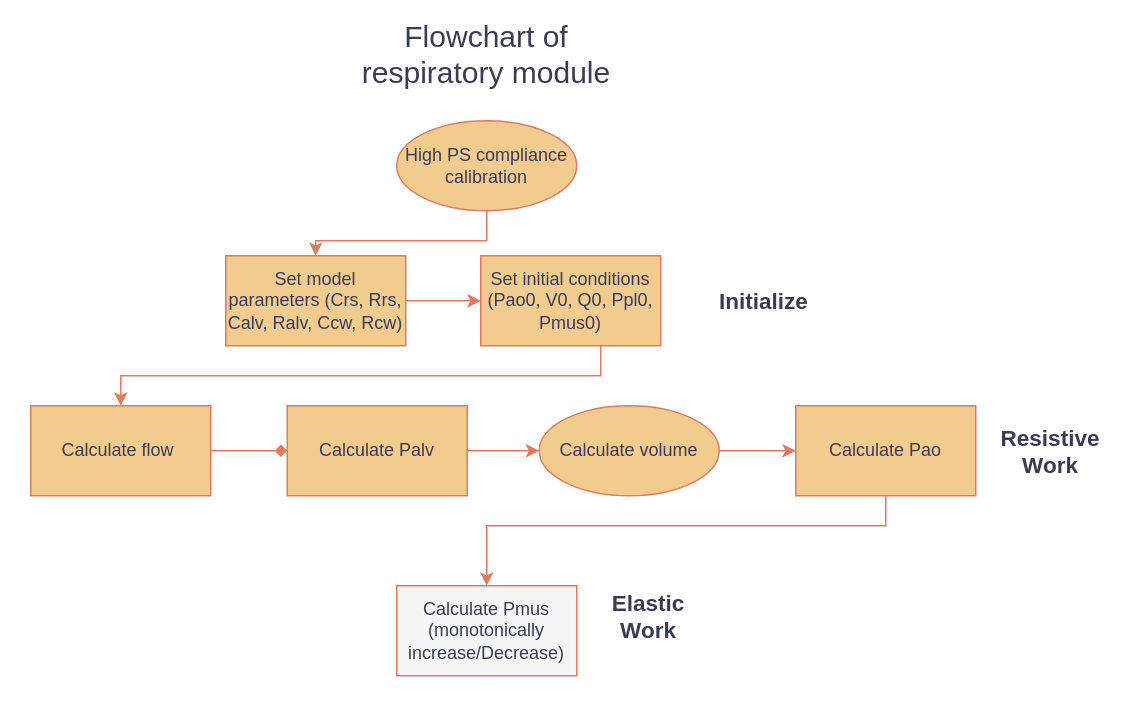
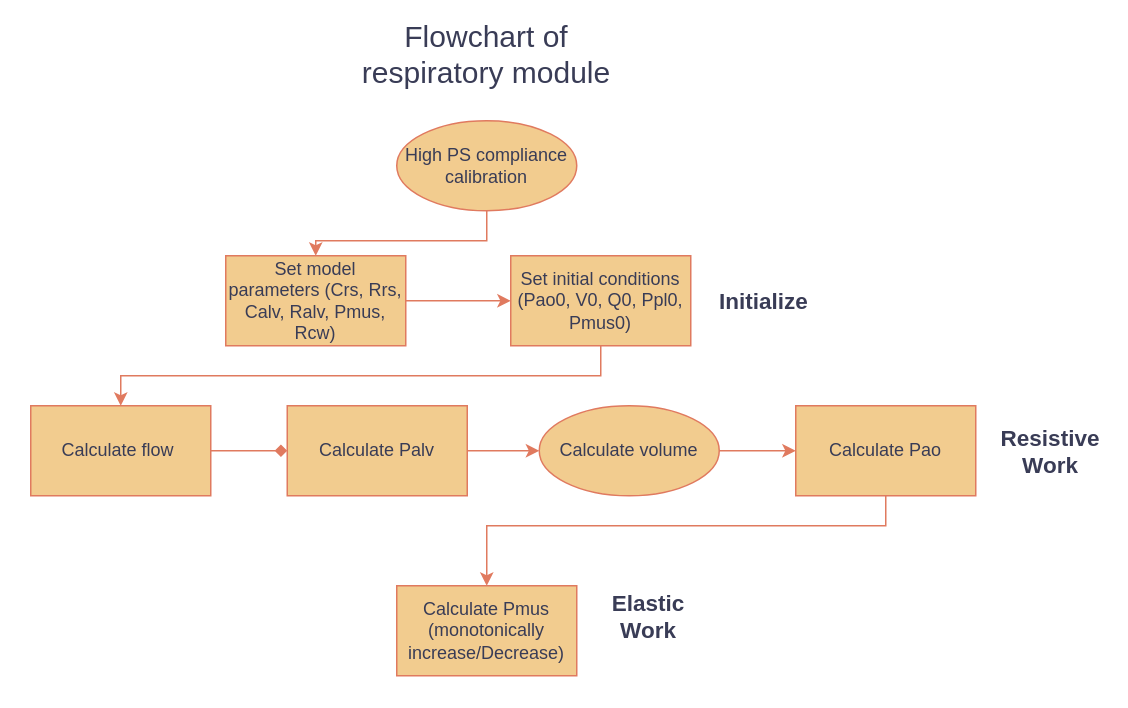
(316, 301) -> (316, 301)
(571, 301) -> (601, 301)
(487, 631) -> (487, 631)
